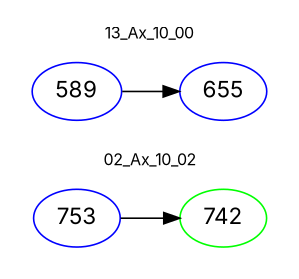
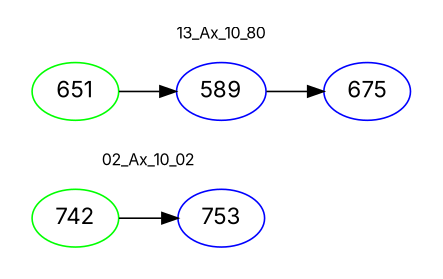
(150, 34) -> (221, 34)
none -> (75, 91)
(223, 91) -> (367, 91)
(142, 218) -> (140, 218)
